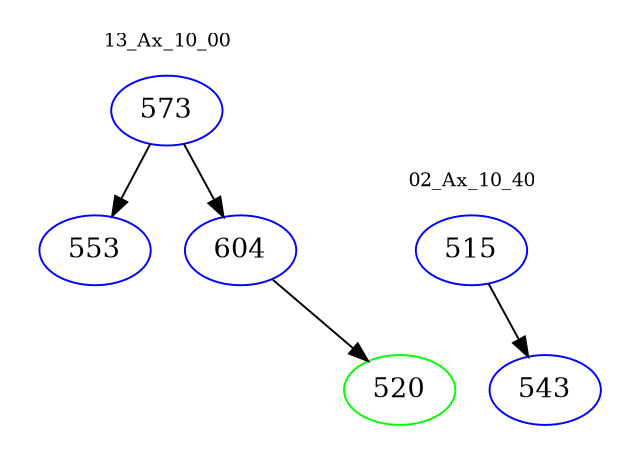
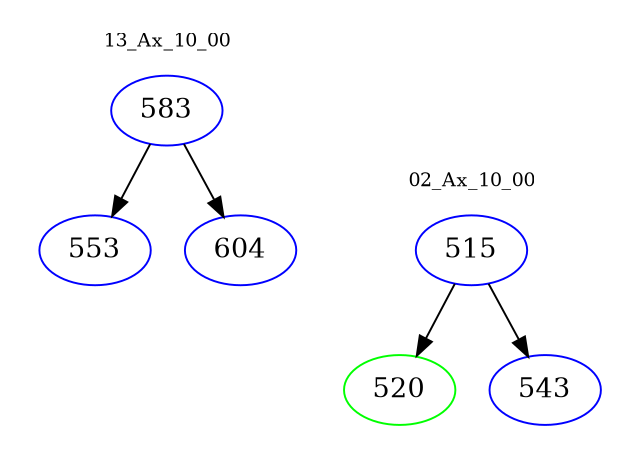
(167, 111) -> (167, 111)
(472, 181) -> (472, 181)
(313, 314) -> (440, 311)
